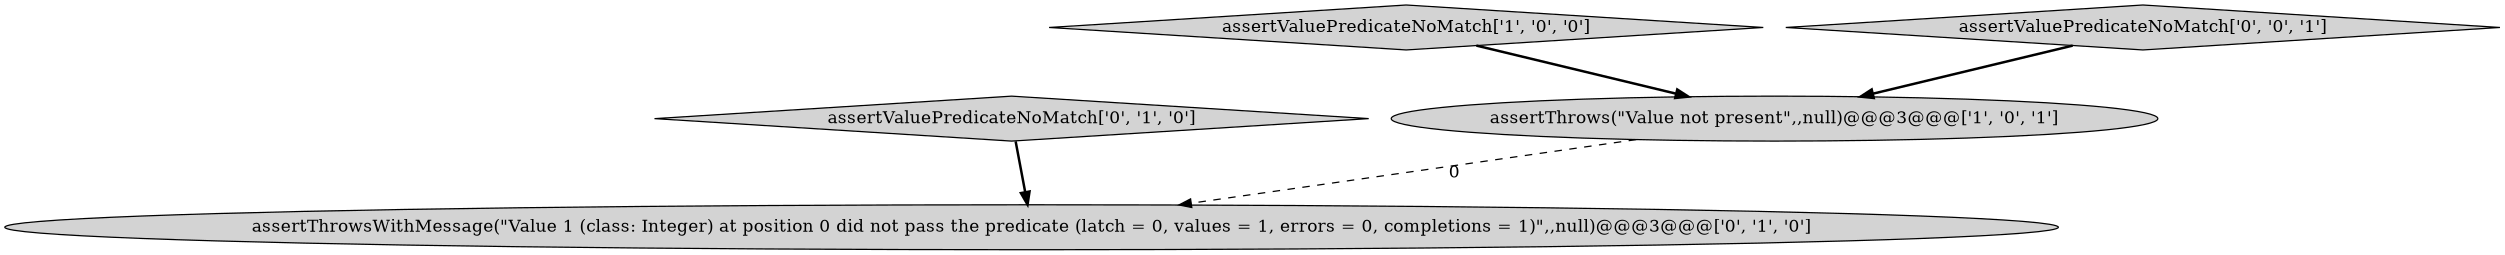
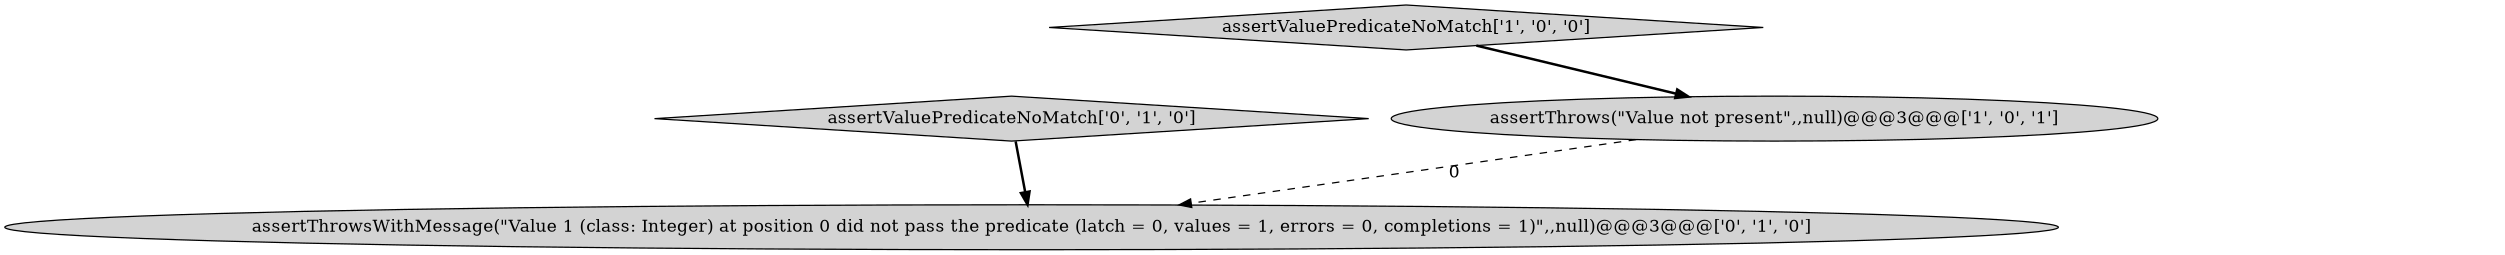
(2143, 27) -> none
